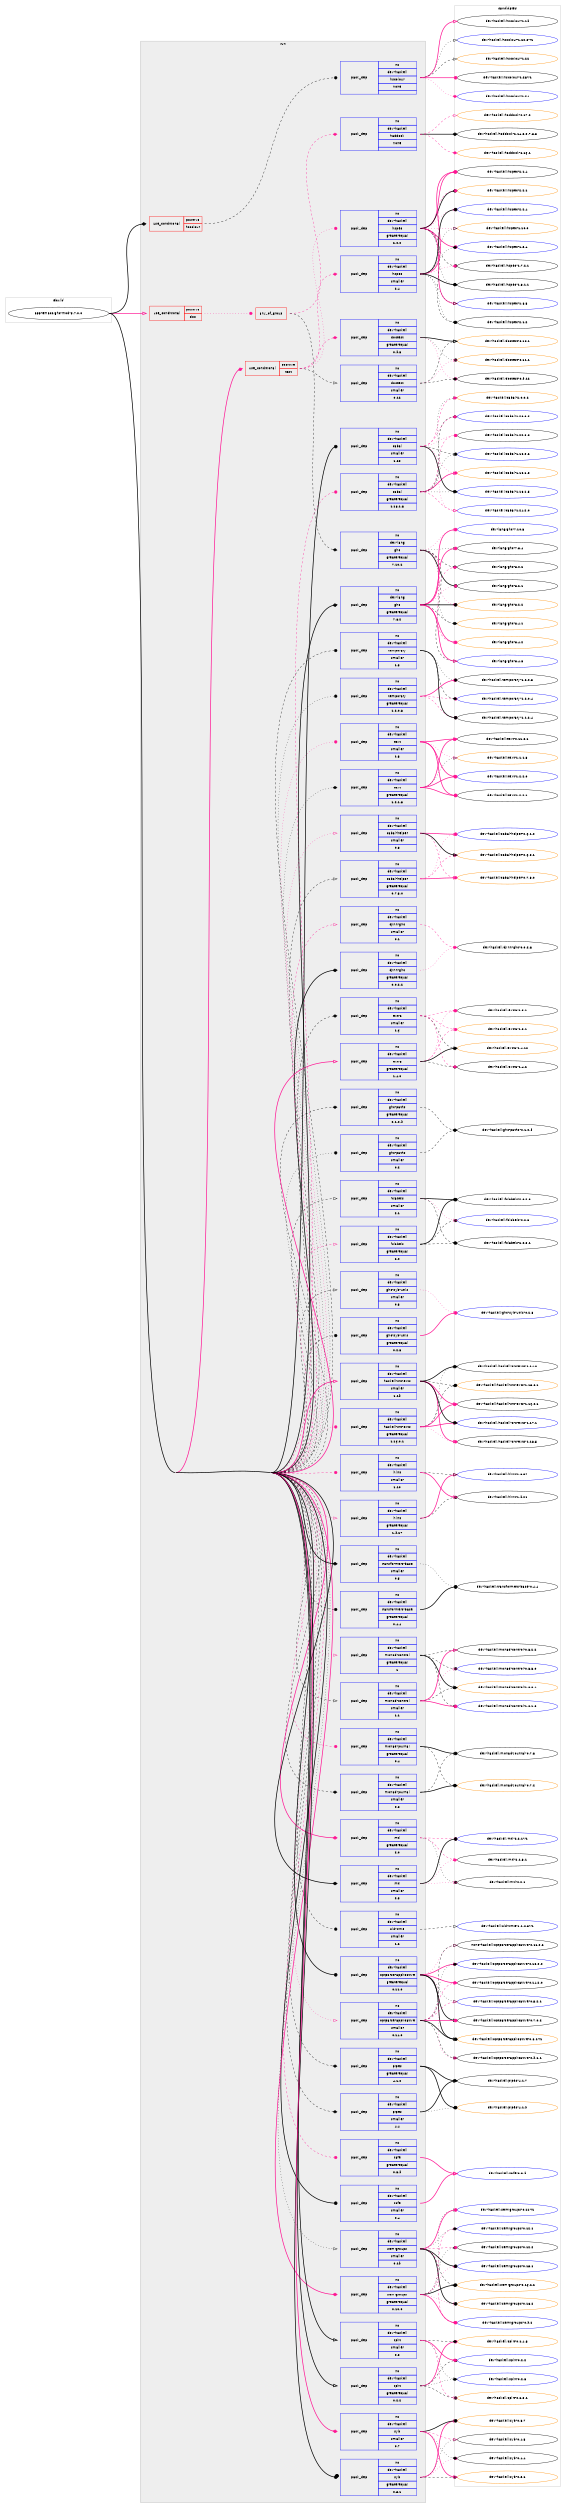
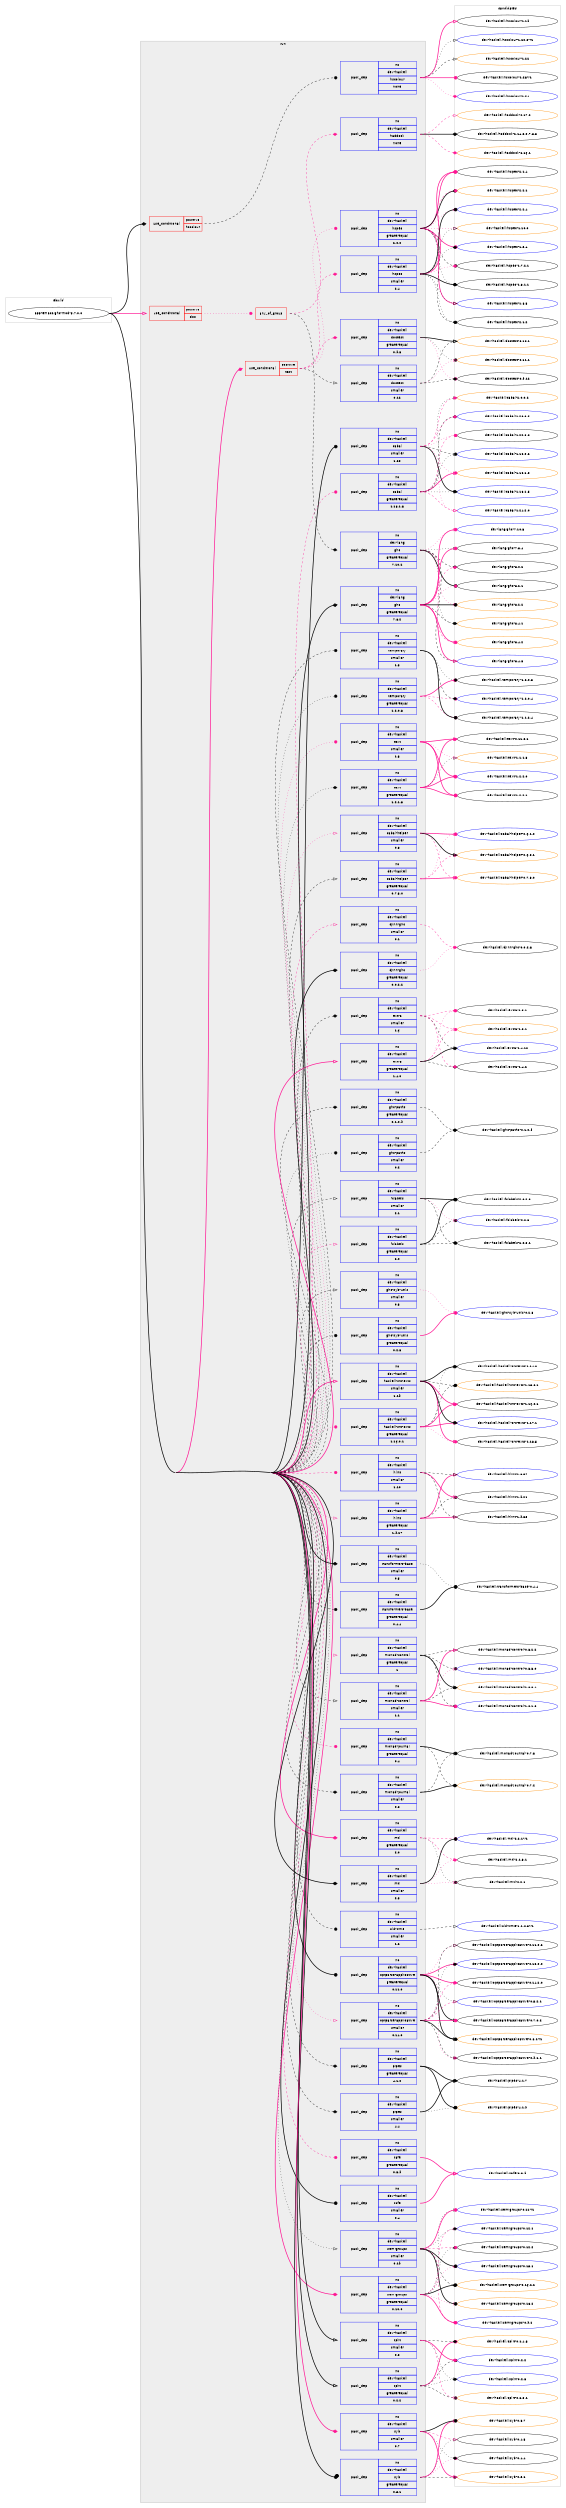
(508, 1048) -> (508, 1048)
none -> (508, 1517)
(508, 1945) -> (508, 1945)
